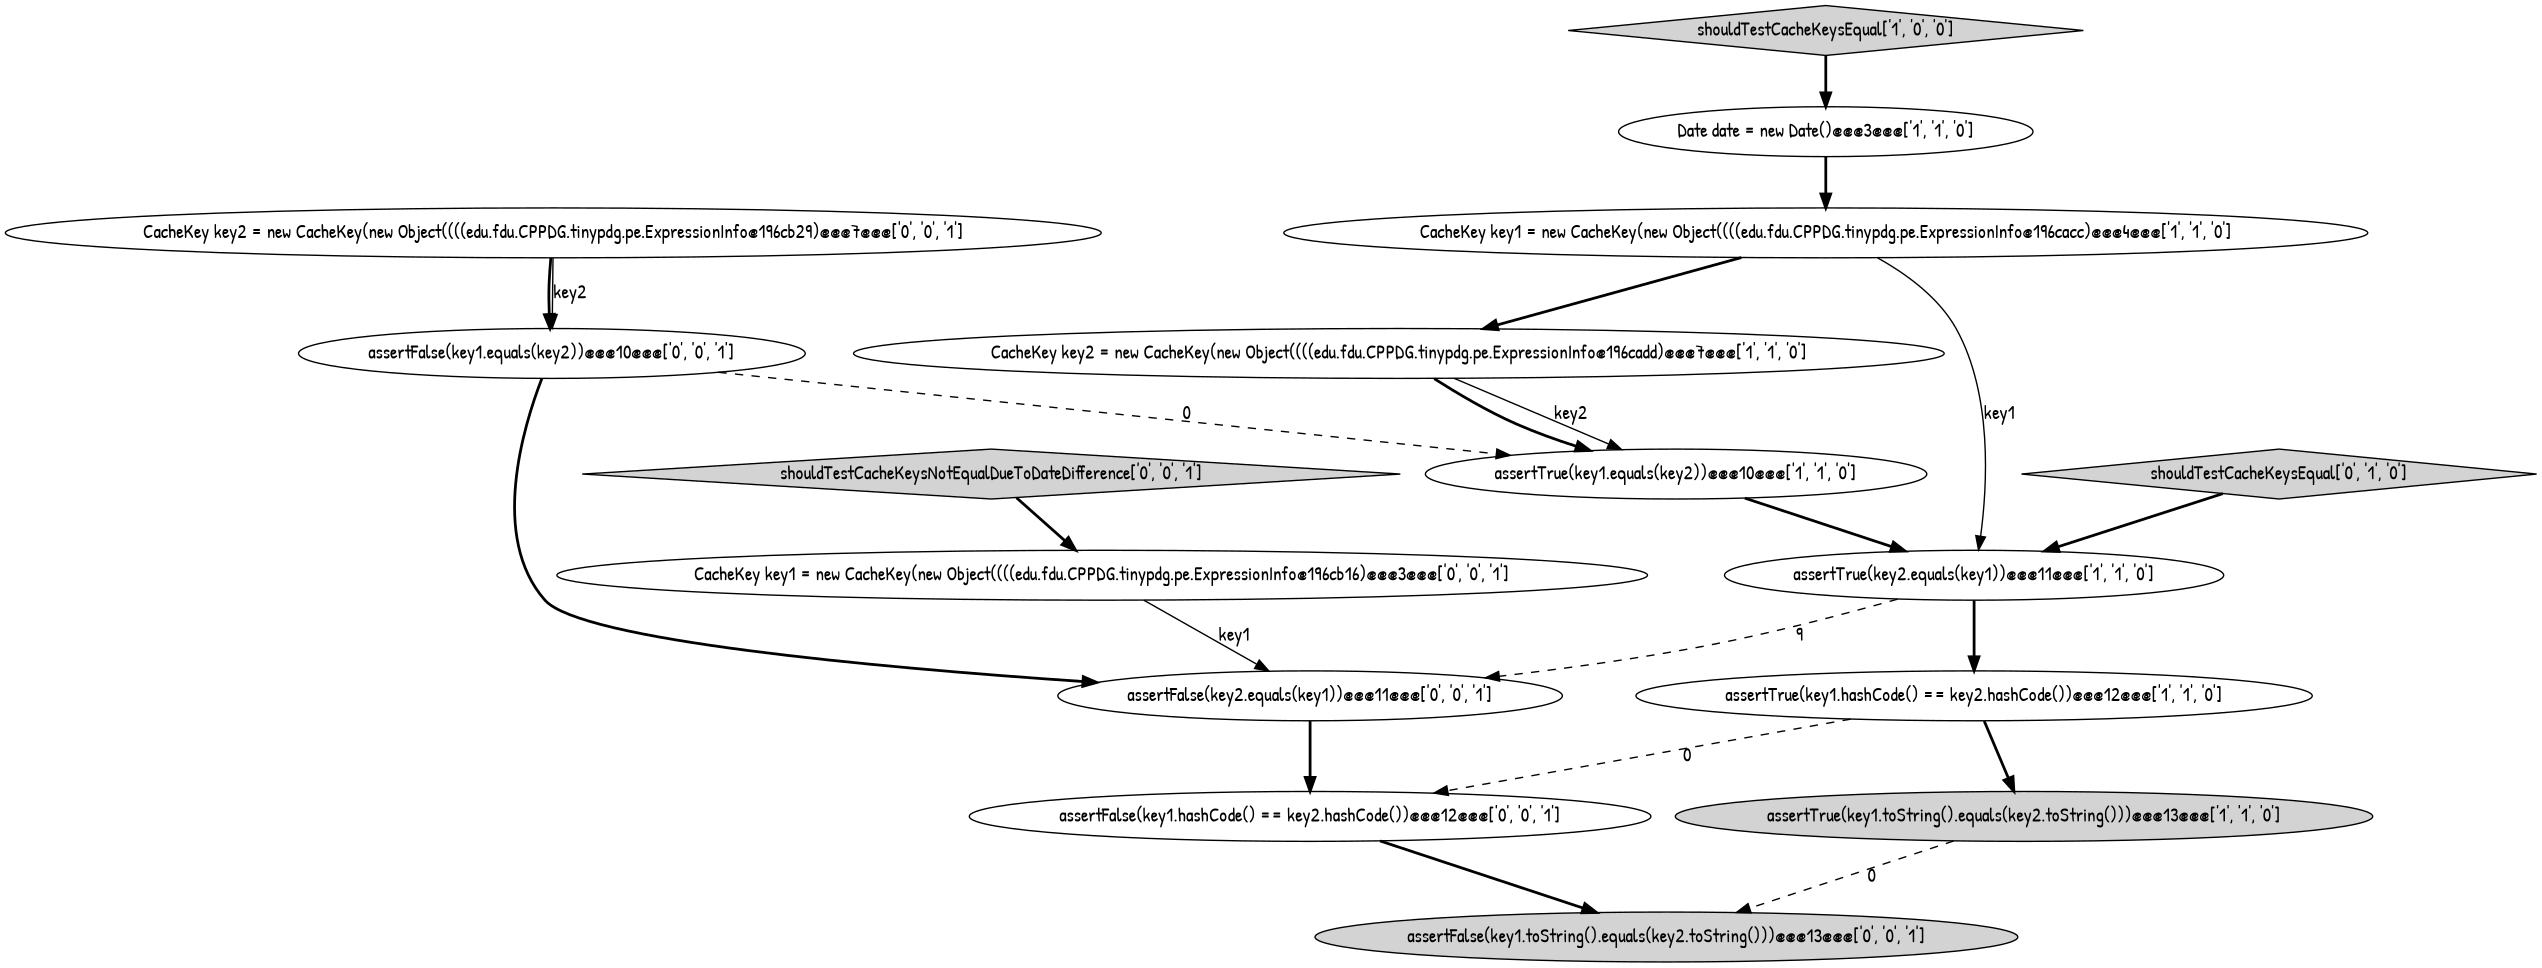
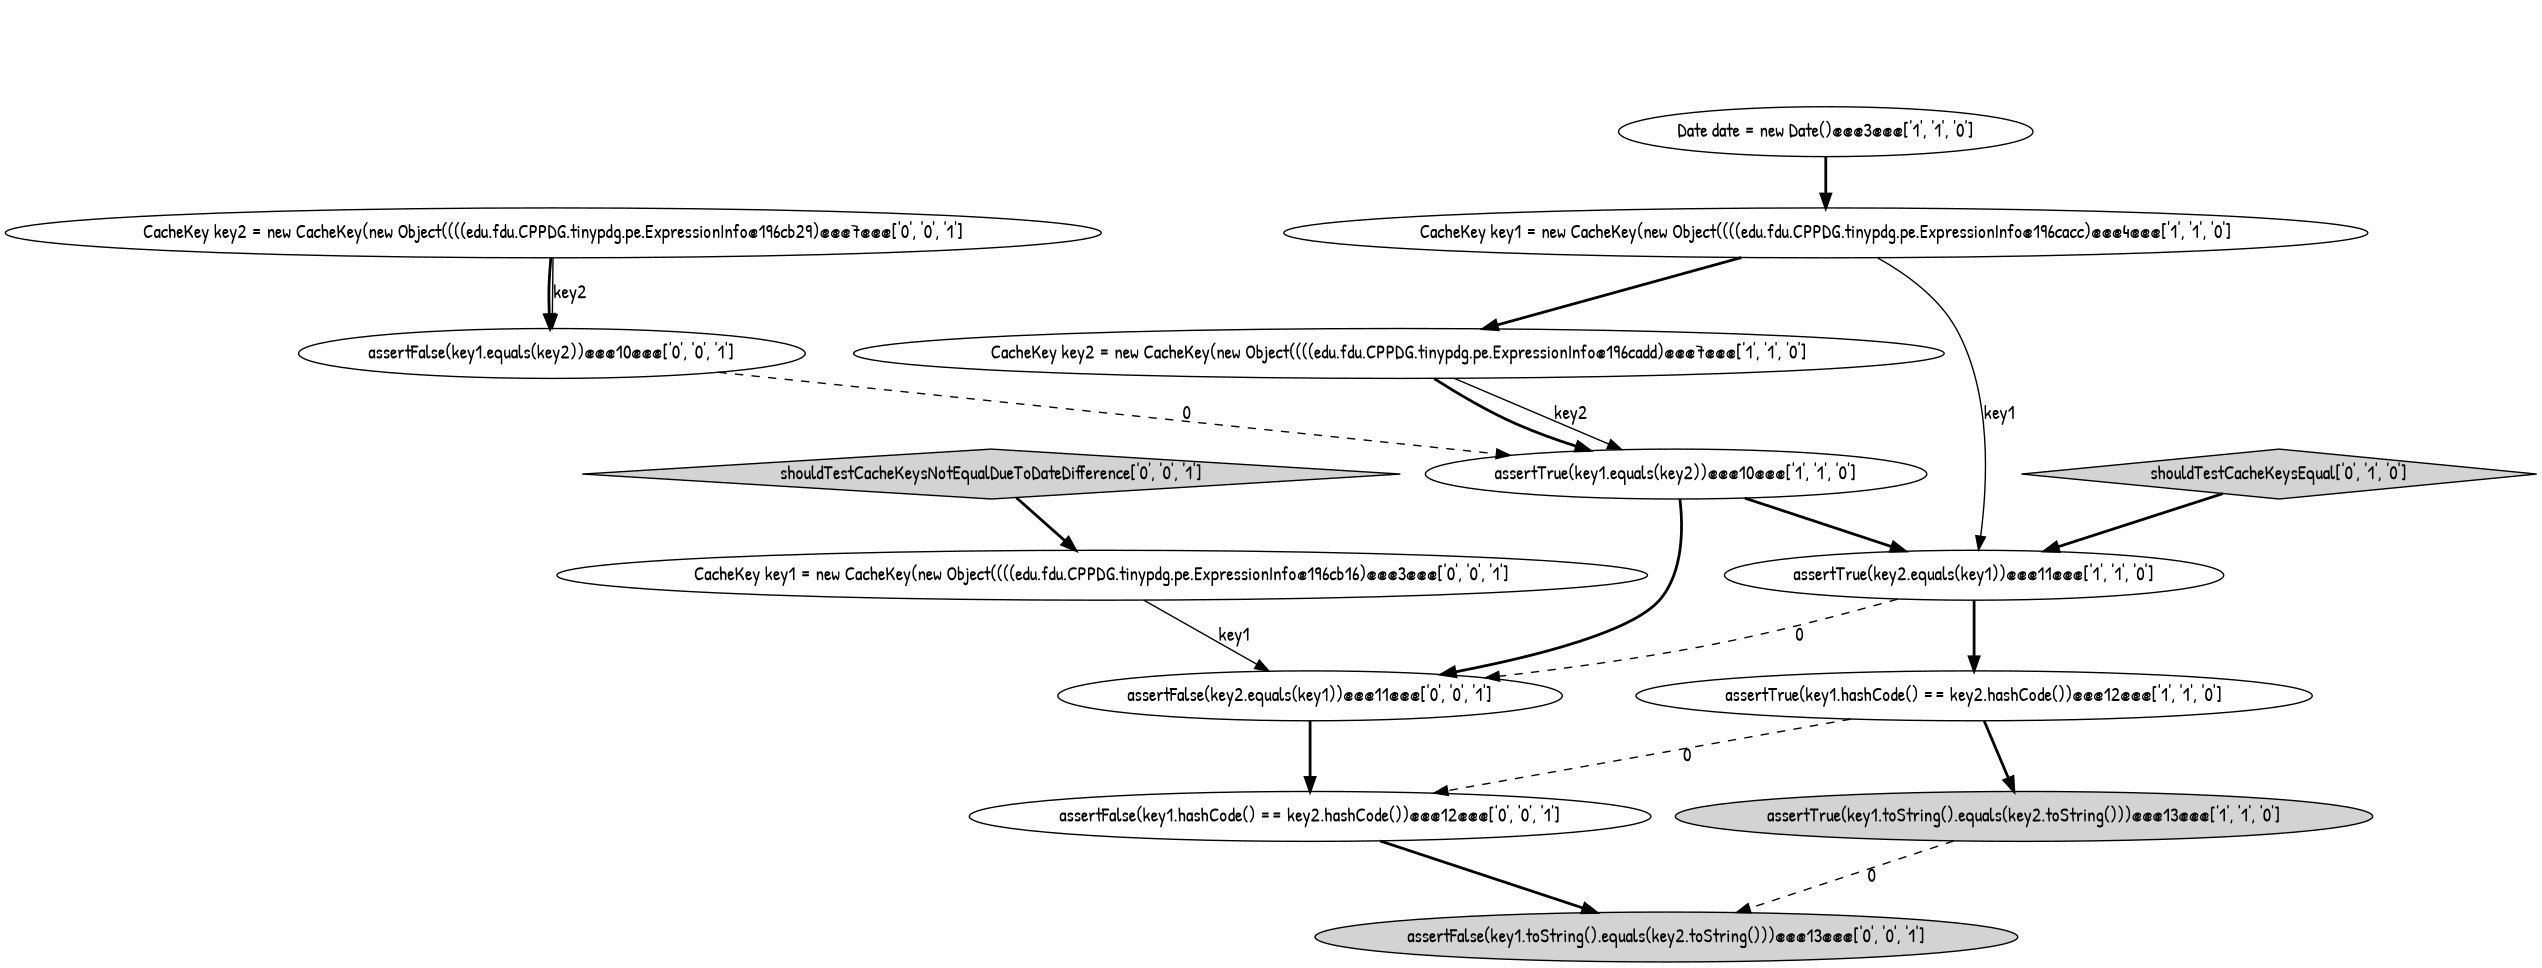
(1826, 30) -> none
(1800, 636) -> (1800, 636)
(695, 643) -> (1612, 629)
